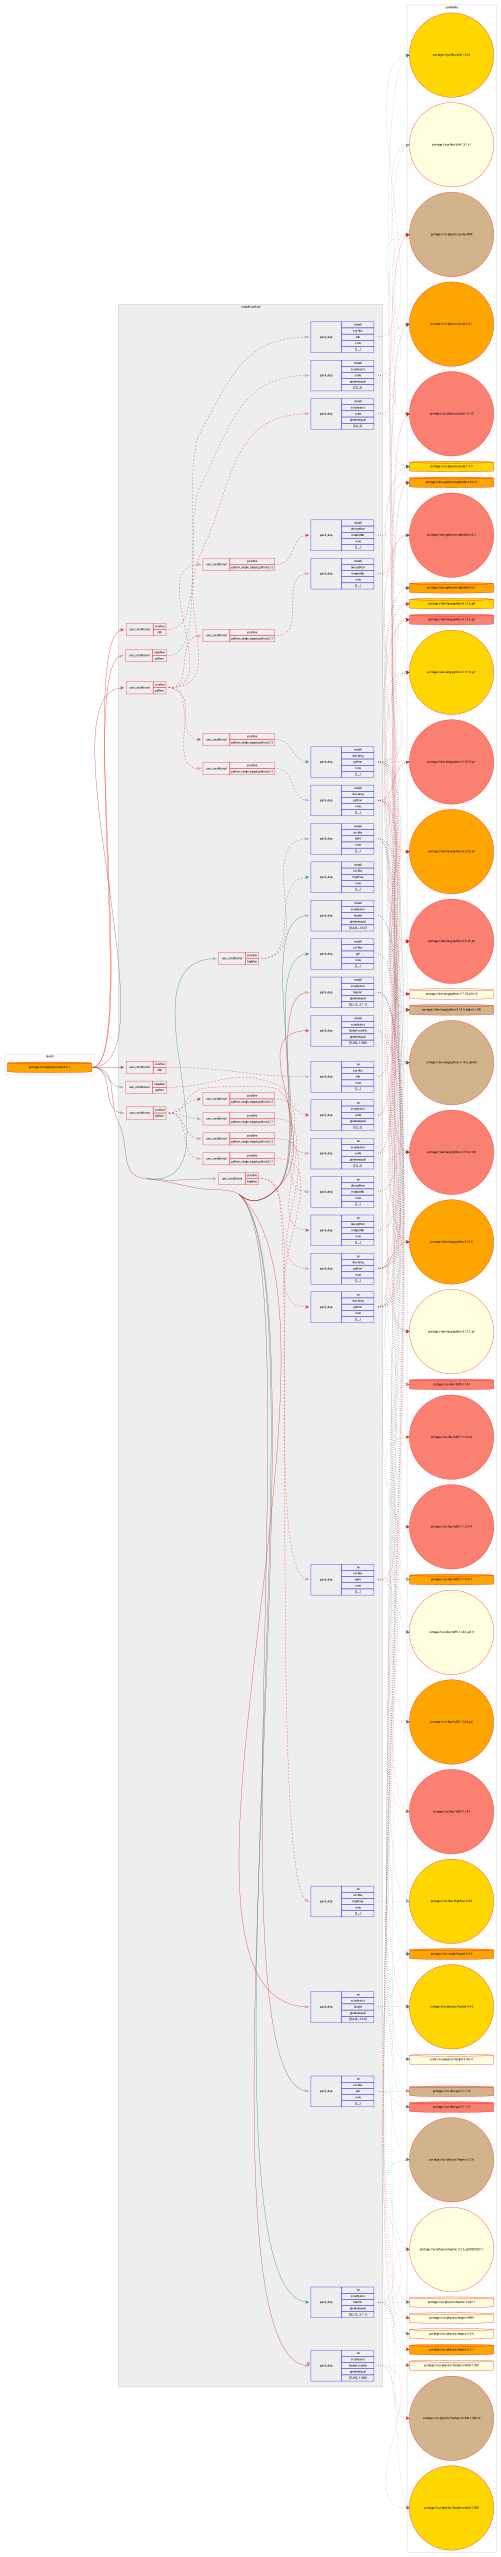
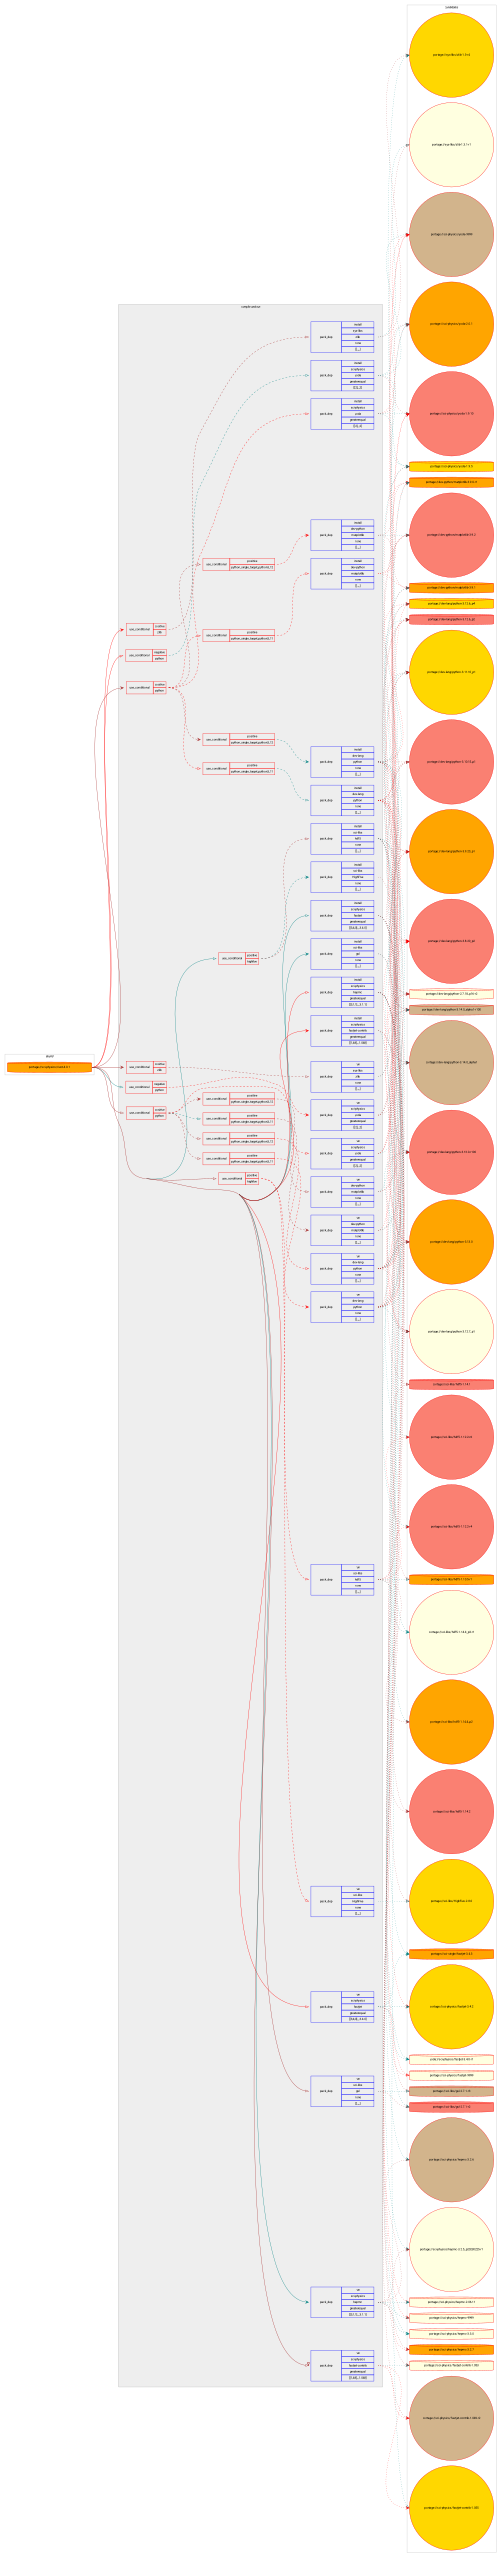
none -> (452, 2075)
